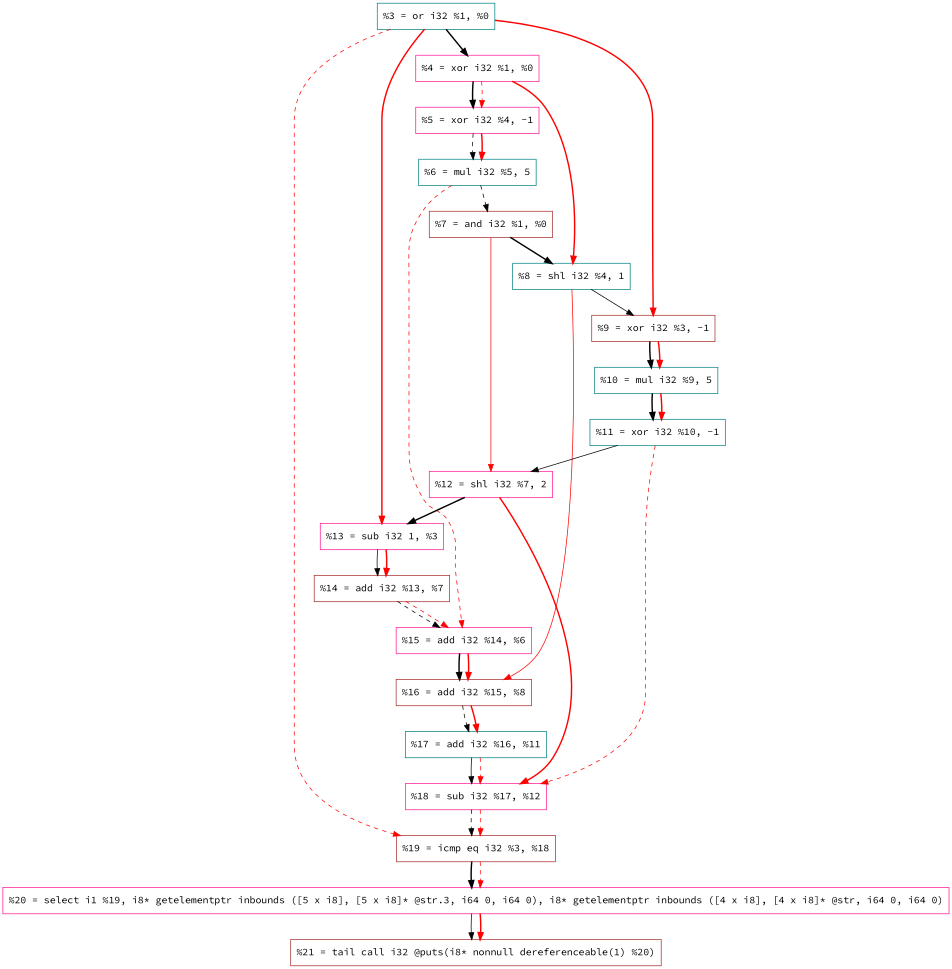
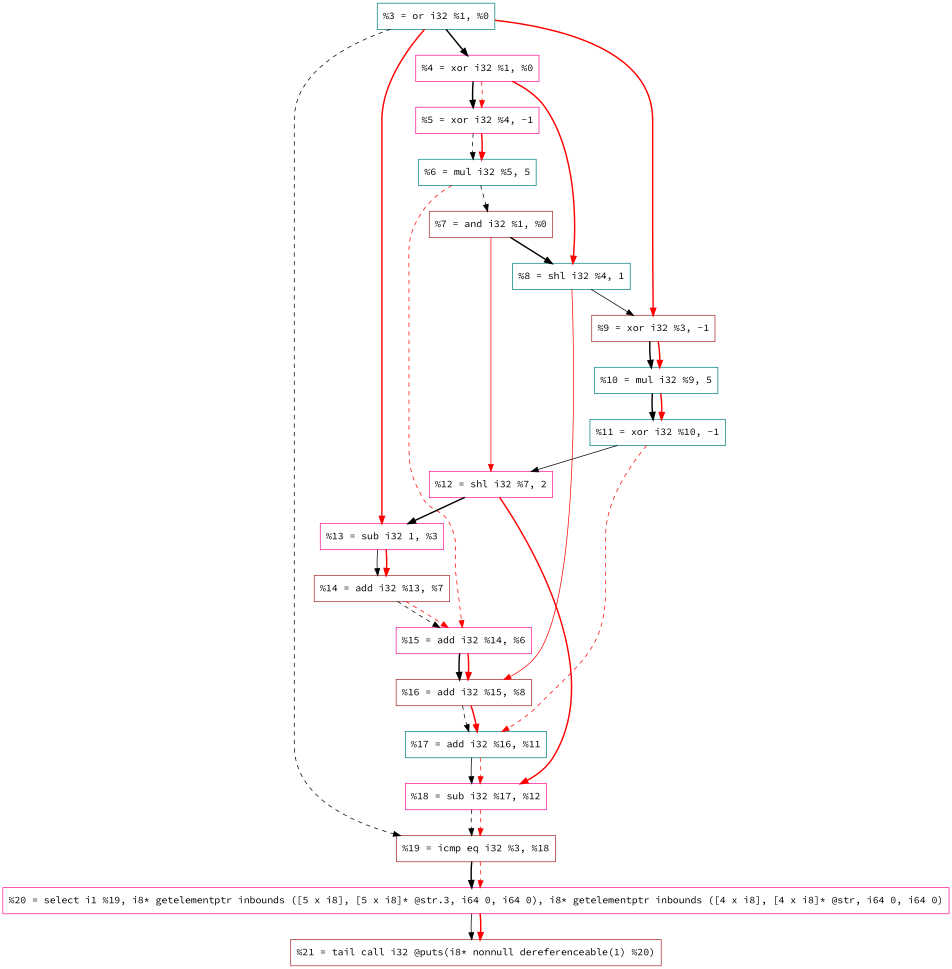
(294, 434) -> (294, 434)
(646, 640) -> (605, 601)
